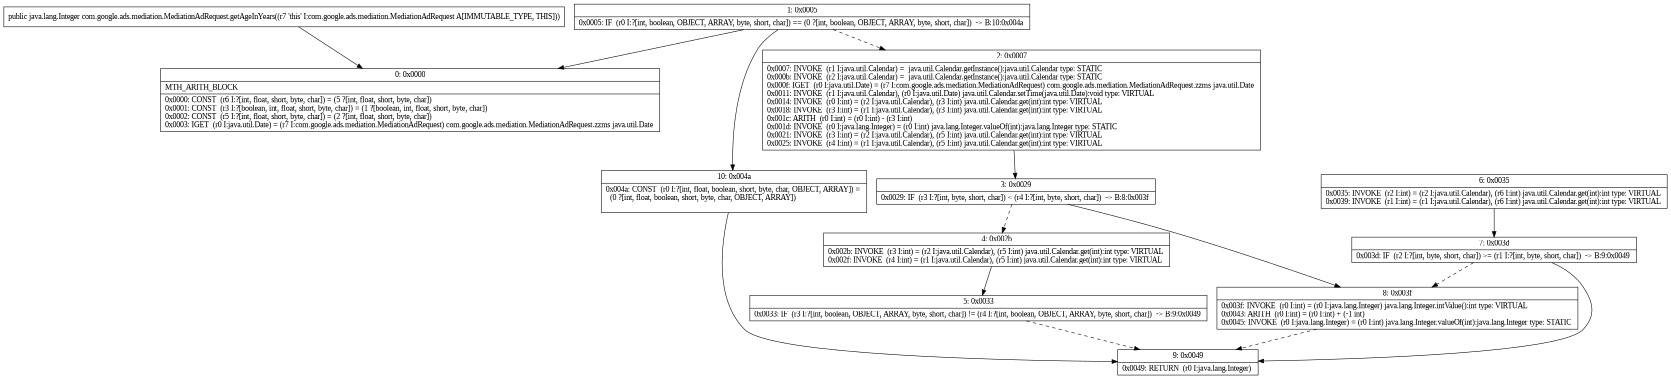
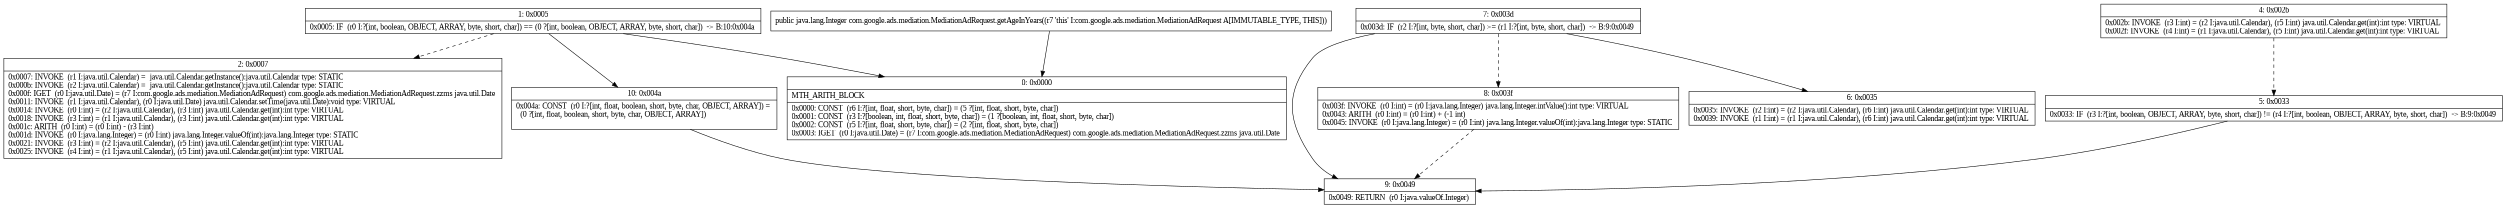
(1016, 192) -> none
(1494, 220) -> (1685, 58)
(988, 278) -> (2274, 64)
(1080, 335) -> (1856, 177)
(1188, 368) -> (1400, 198)
